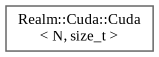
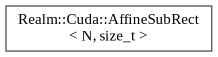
(80, 29) -> (109, 29)
